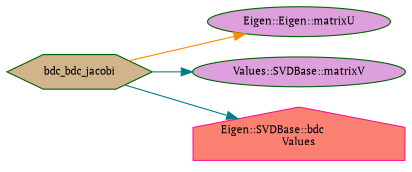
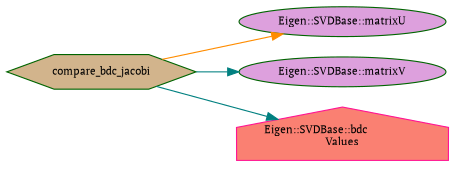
(299, 22) -> (343, 22)
(80, 72) -> (101, 72)
(299, 72) -> (343, 72)
